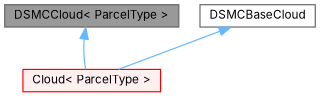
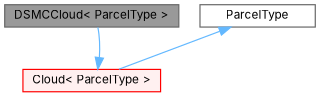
(258, 16) -> (258, 16)
(84, 54) -> (100, 42)
